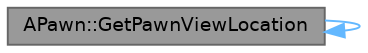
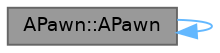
(166, 26) -> (92, 26)
